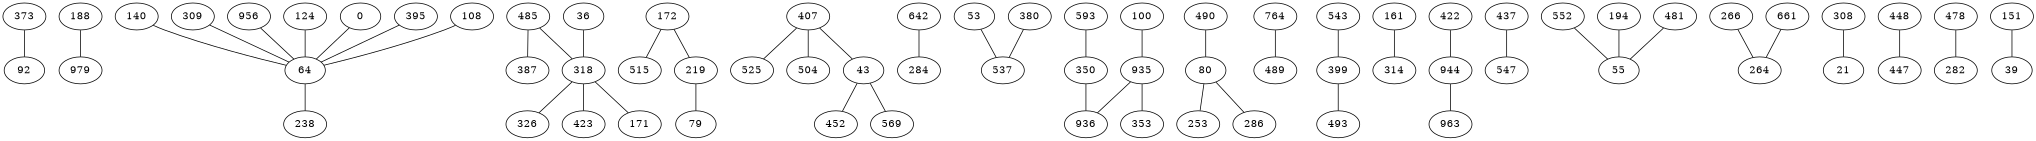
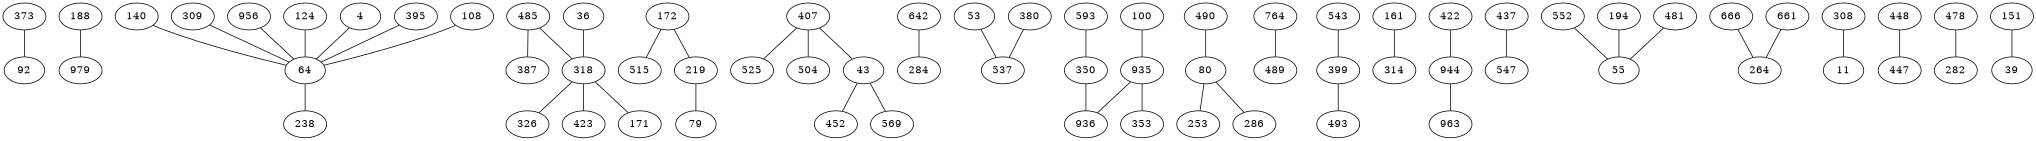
(361, 16) -> (361, 16)
(1731, 16) -> (1731, 16)
(1844, 70) -> (1844, 70)
